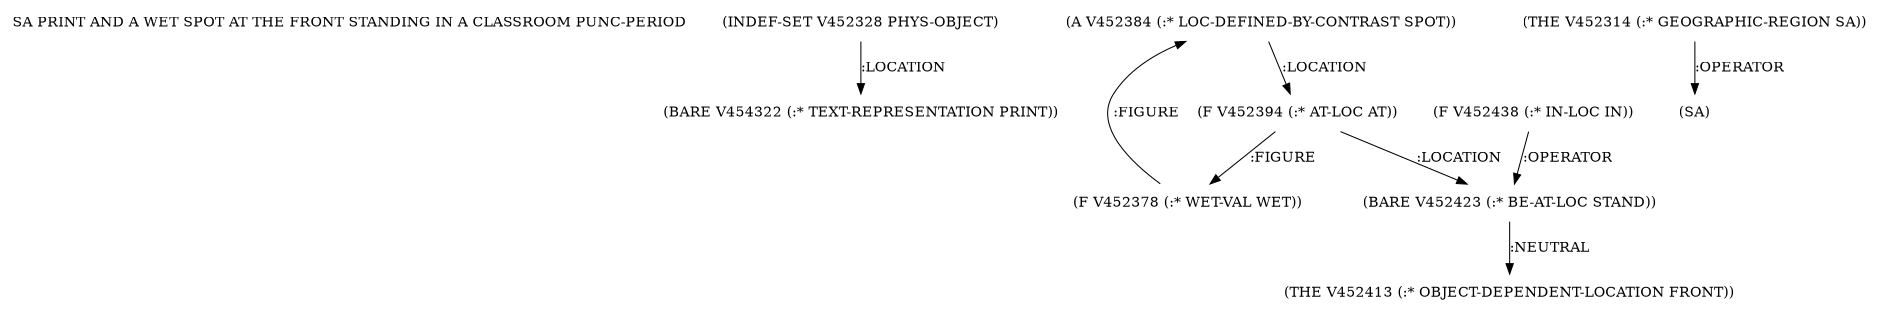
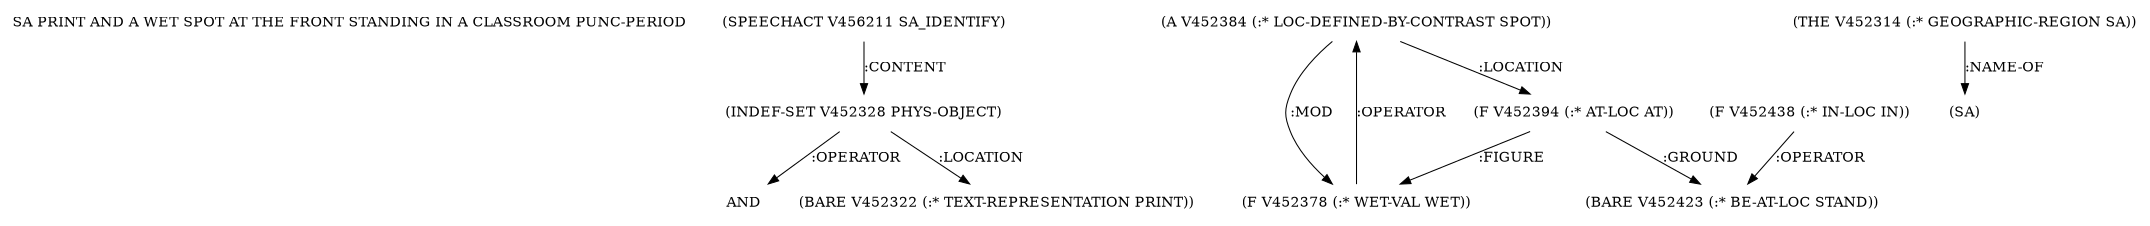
none -> (864, 23)
(1740, 68) -> (2005, 68)
none -> (1286, 107)
(861, 113) -> (996, 203)
(1146, 113) -> (1402, 113)
(1459, 158) -> (1701, 158)
none -> (744, 203)
(1510, 293) -> none
